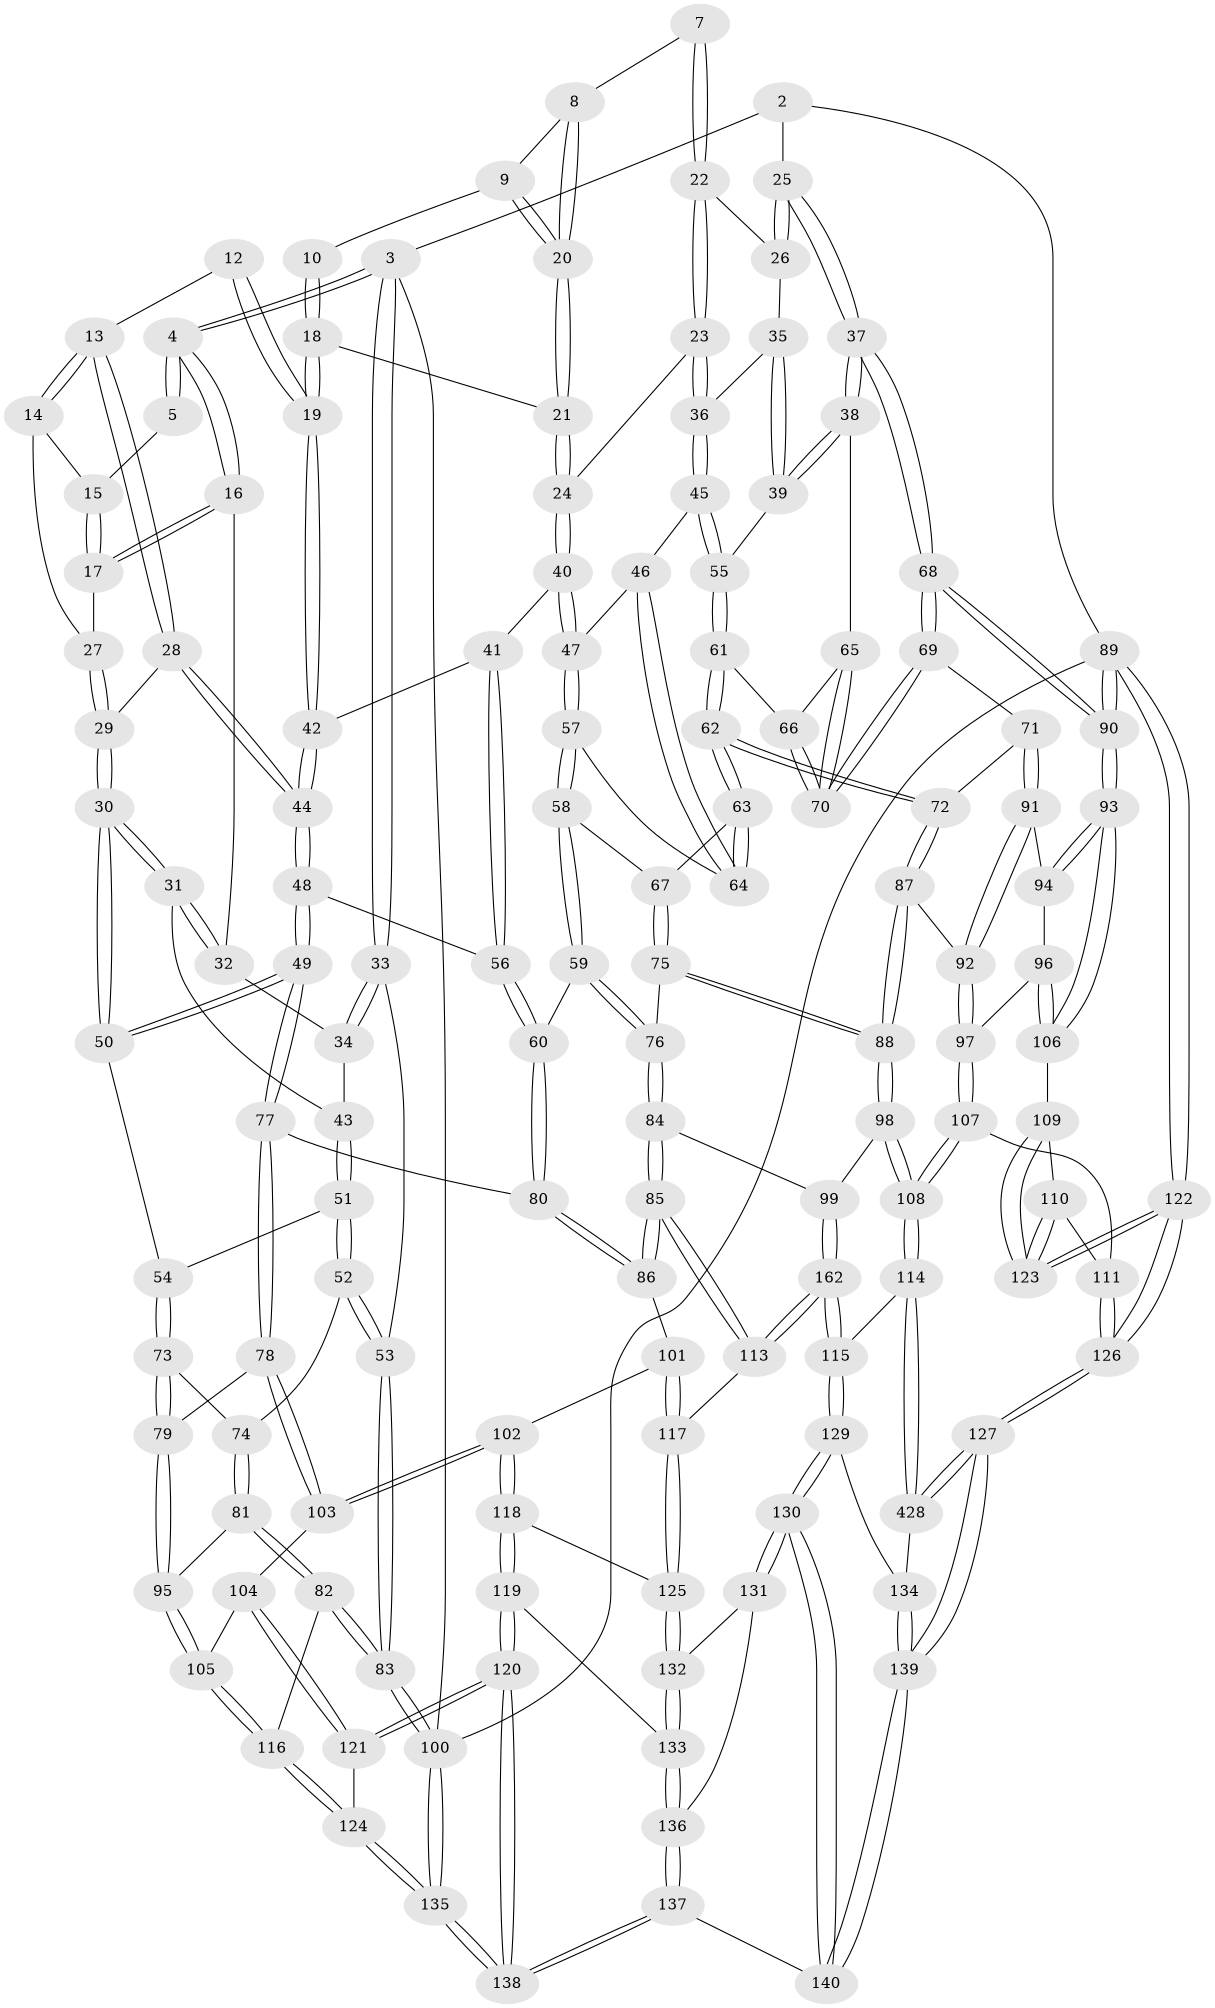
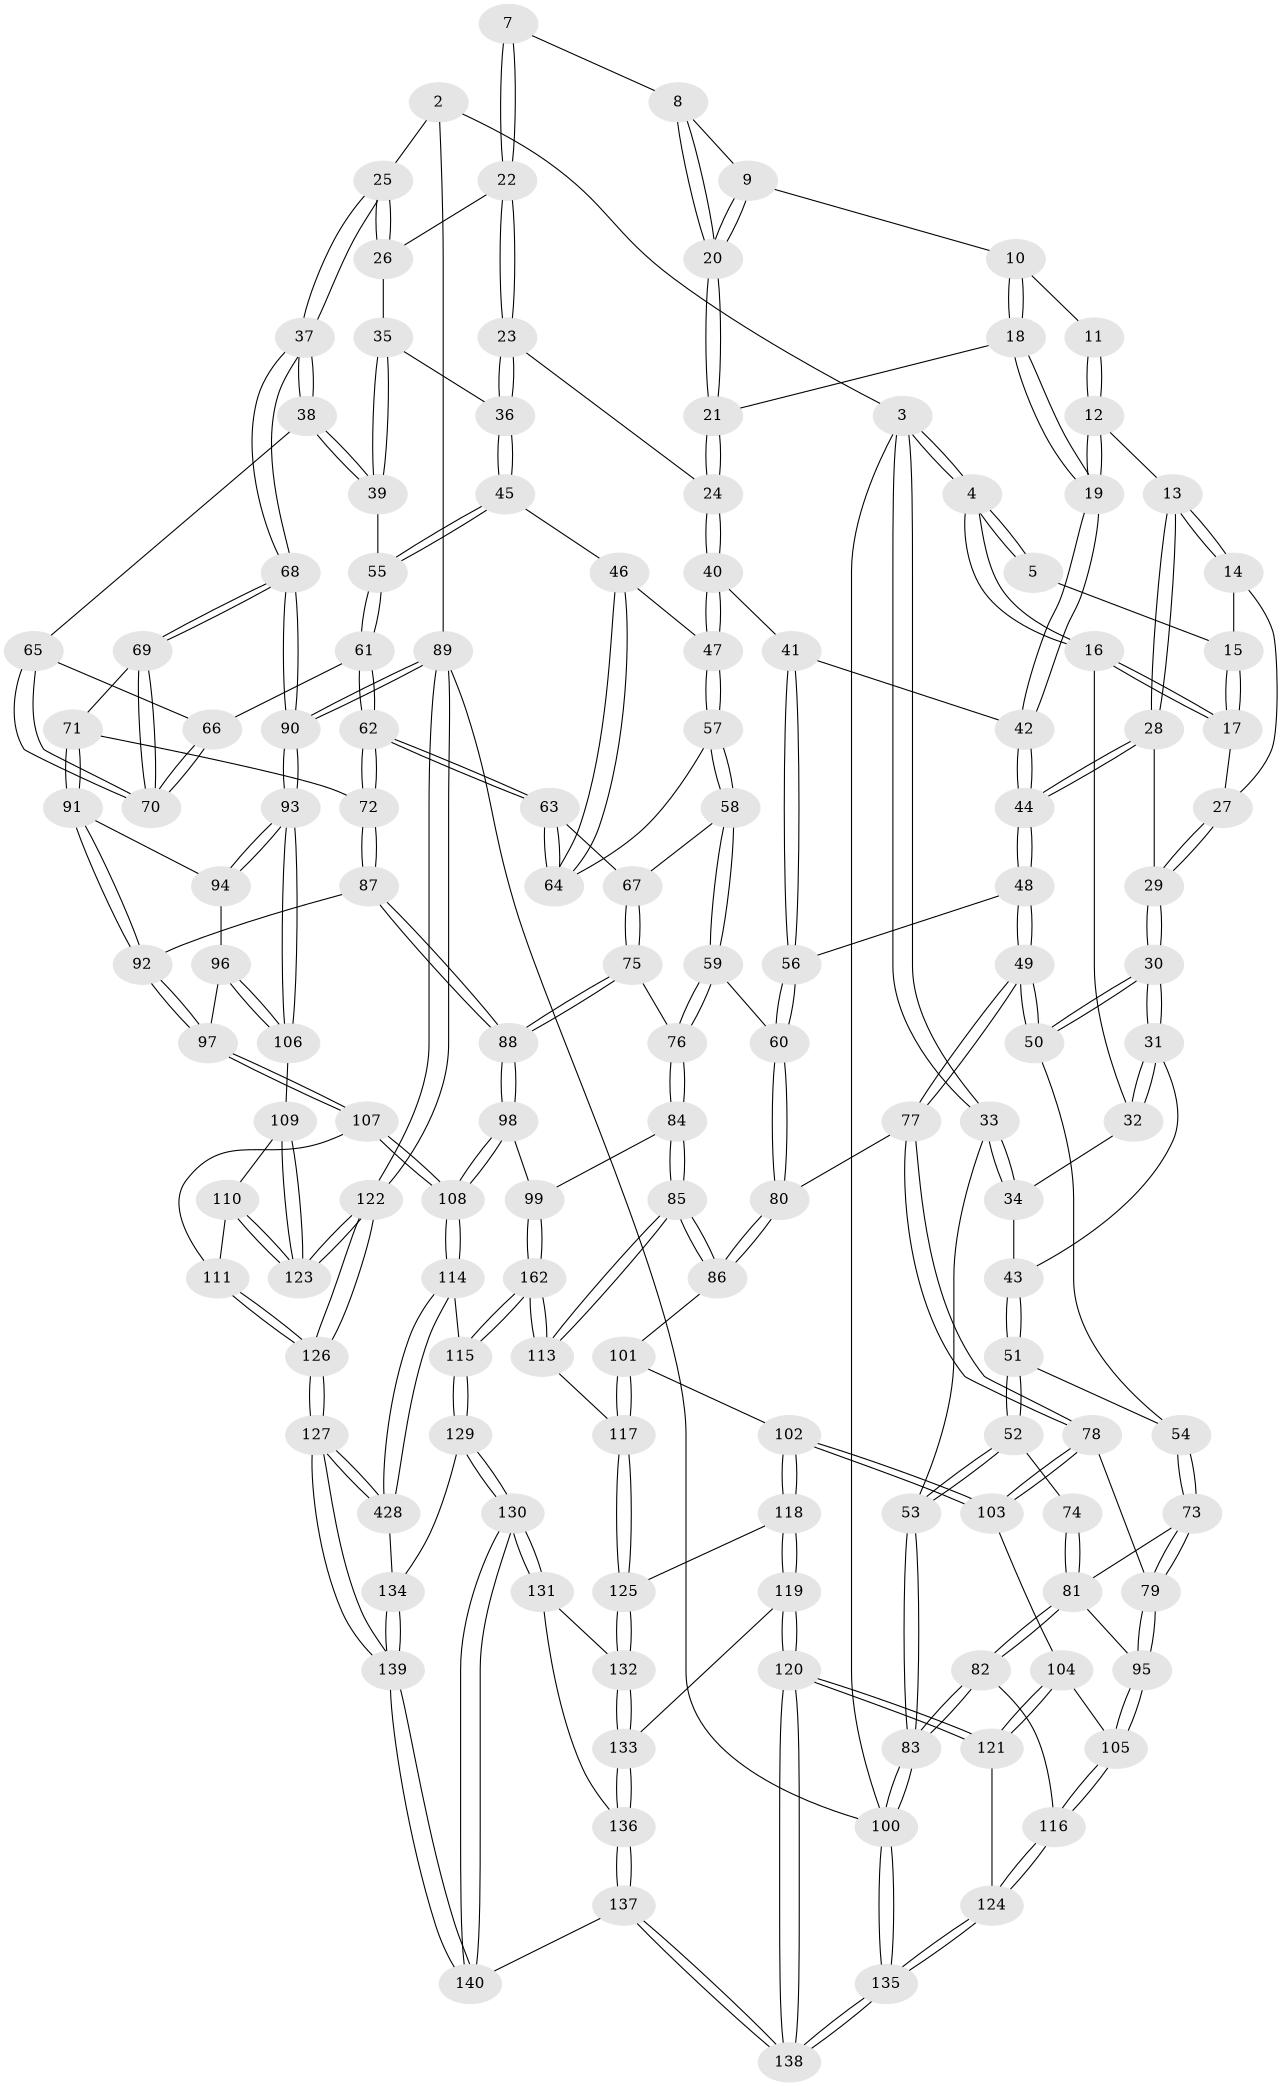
none -> (1094, 338)
(202, 1396) -> (1128, 1555)
